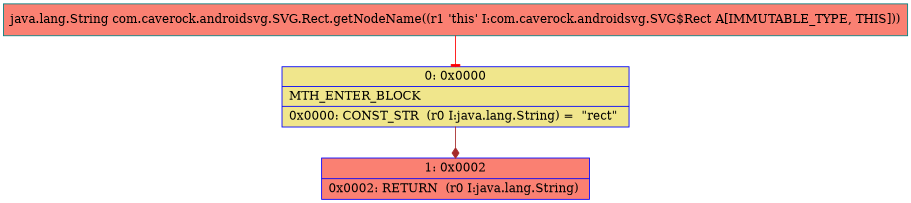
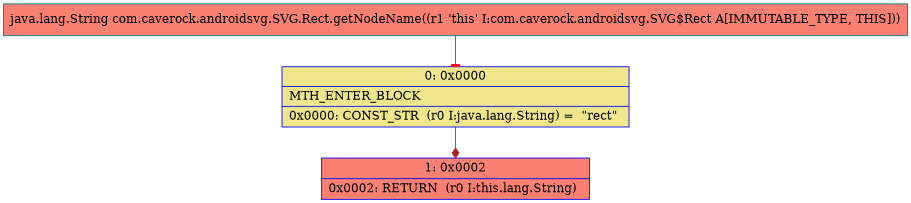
(456, 189) -> (455, 189)
